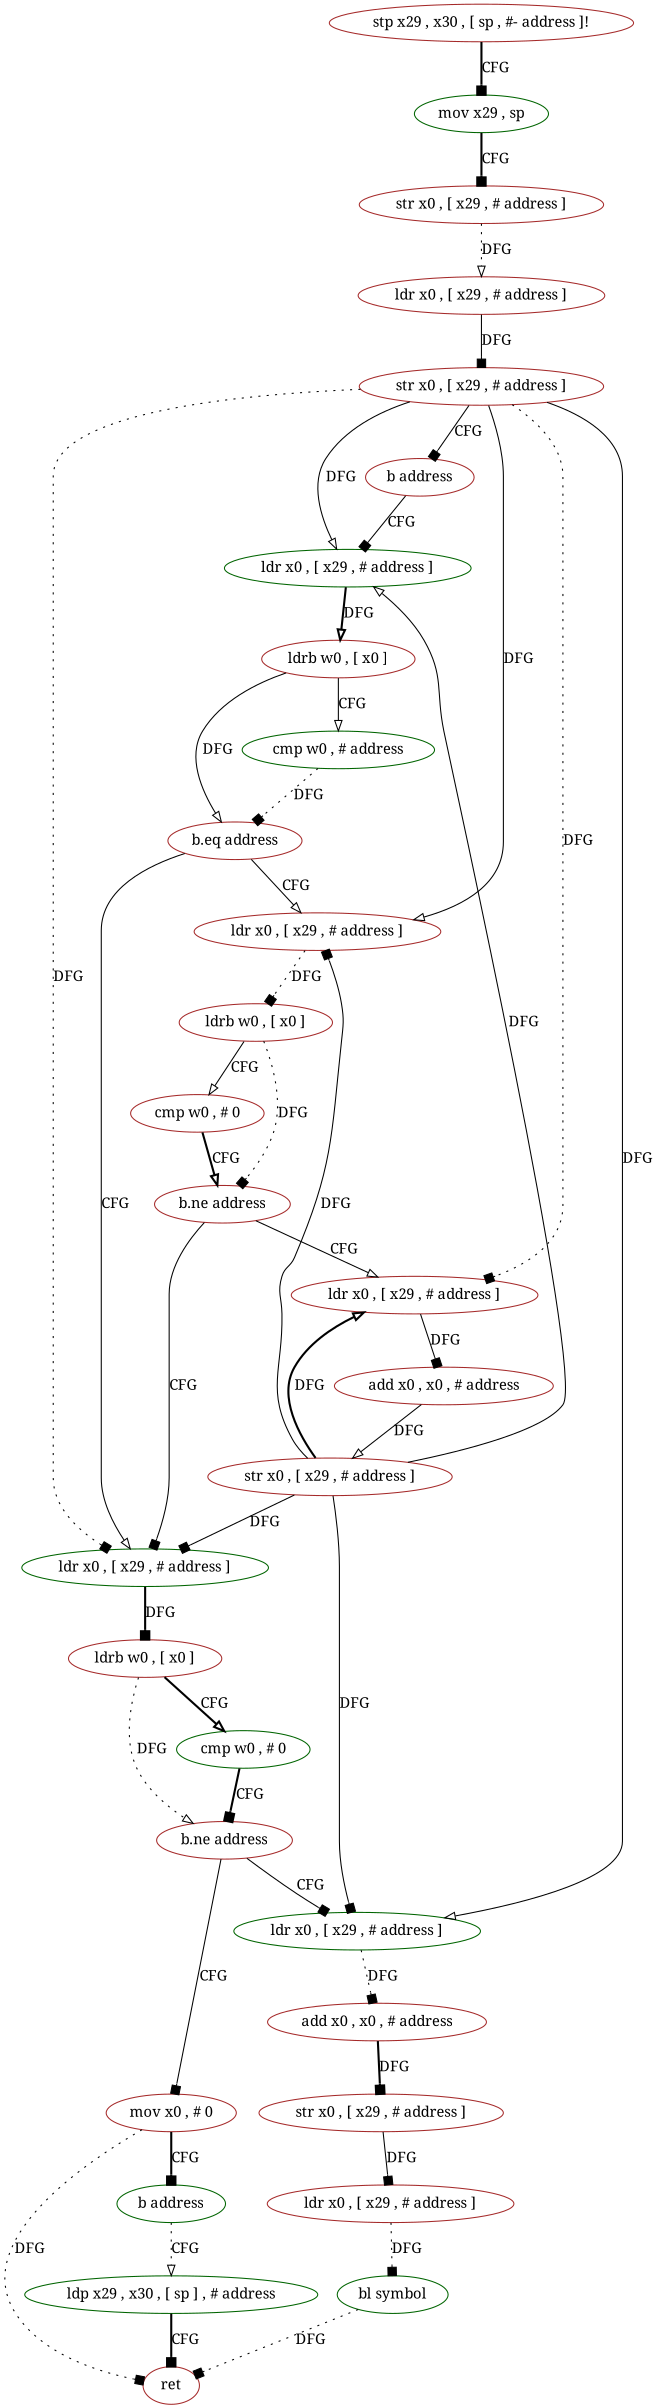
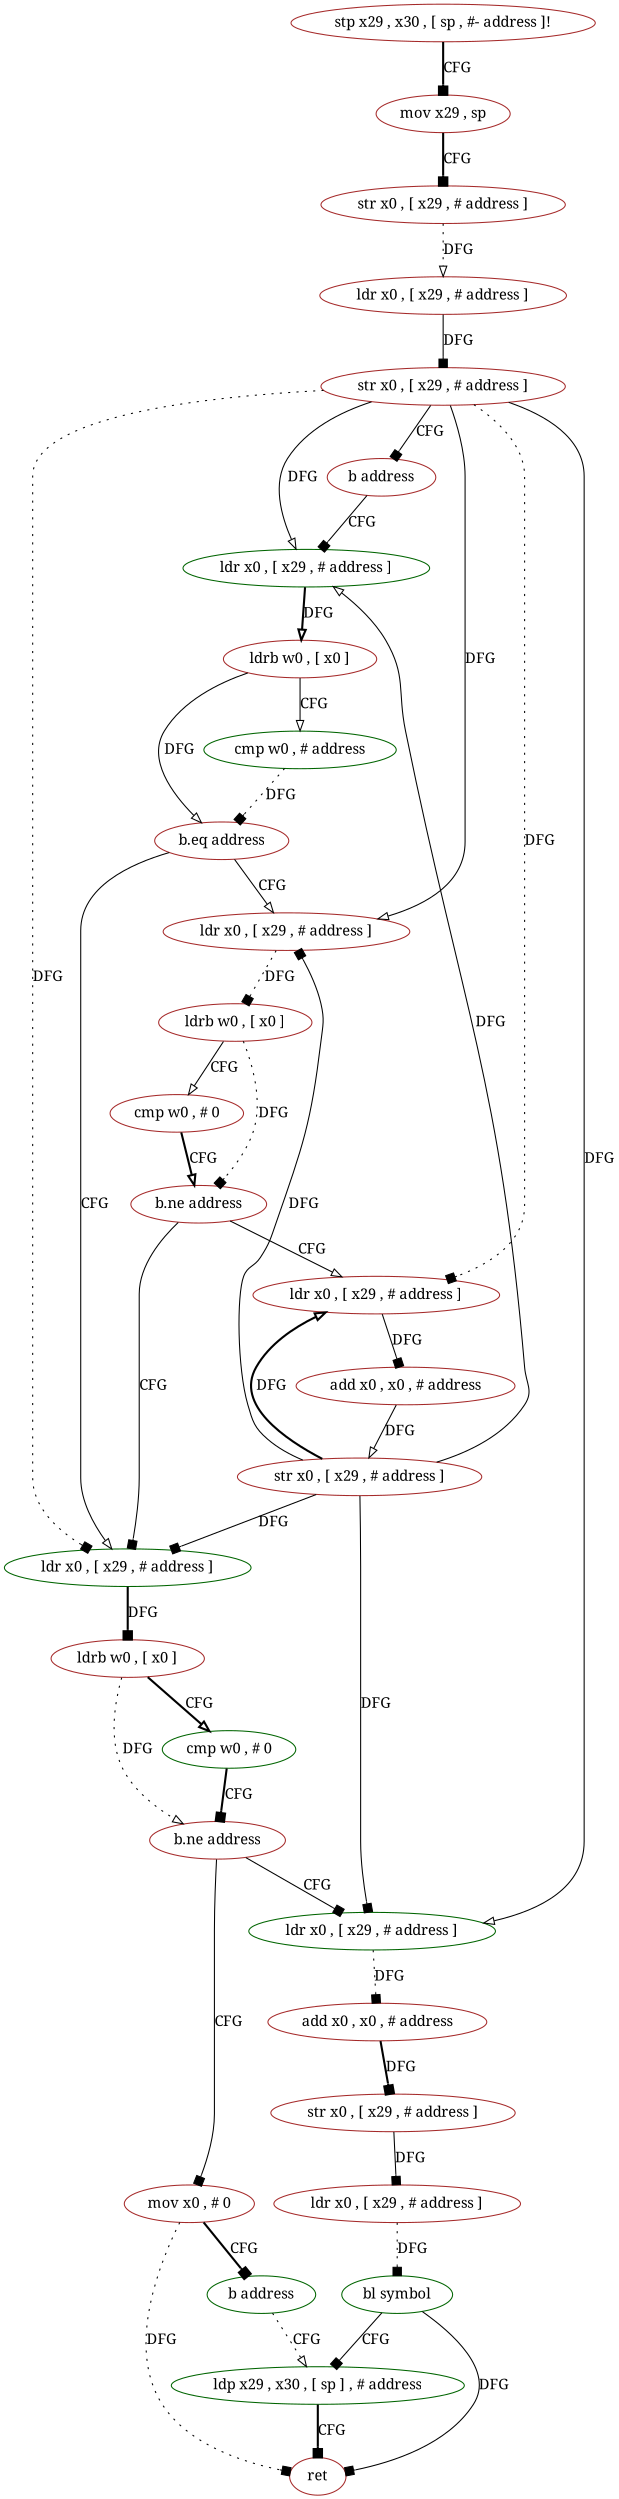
(481, 114) -> (443, 114)
none -> (361, 2336)
(281, 2340) -> (467, 2413)
